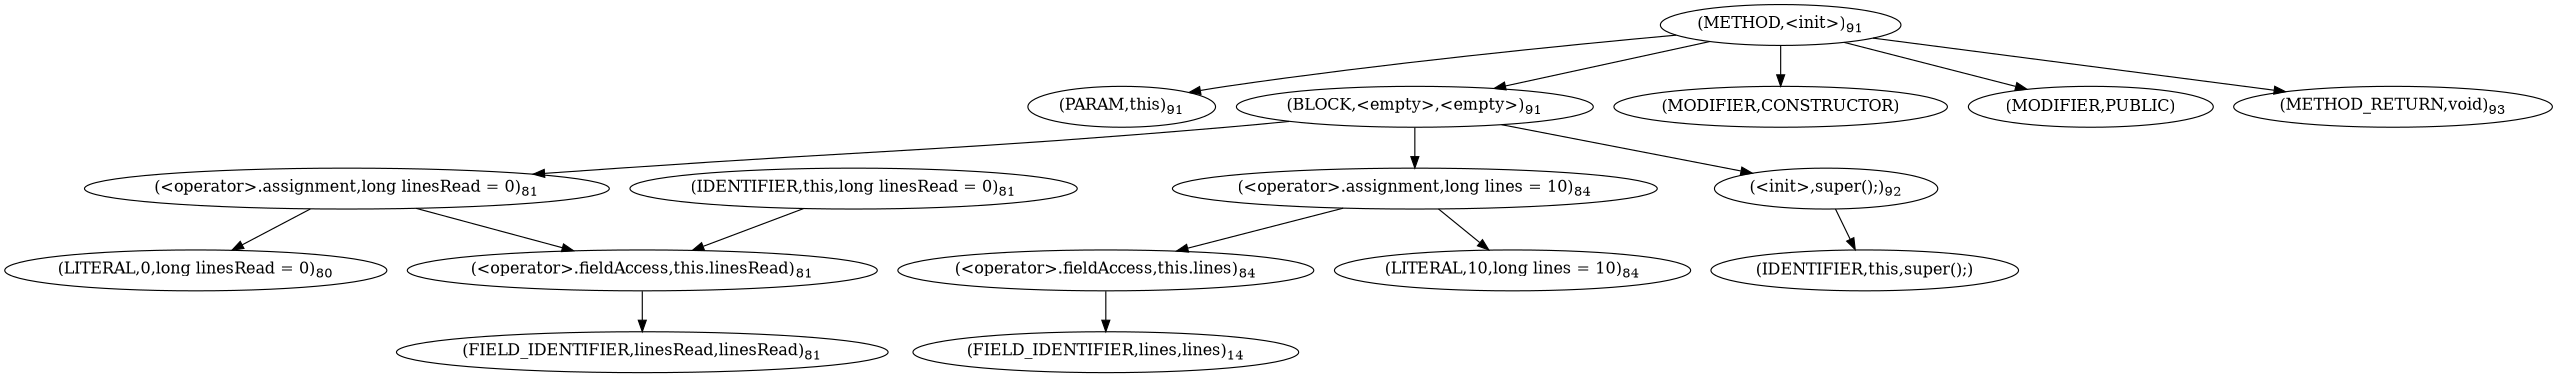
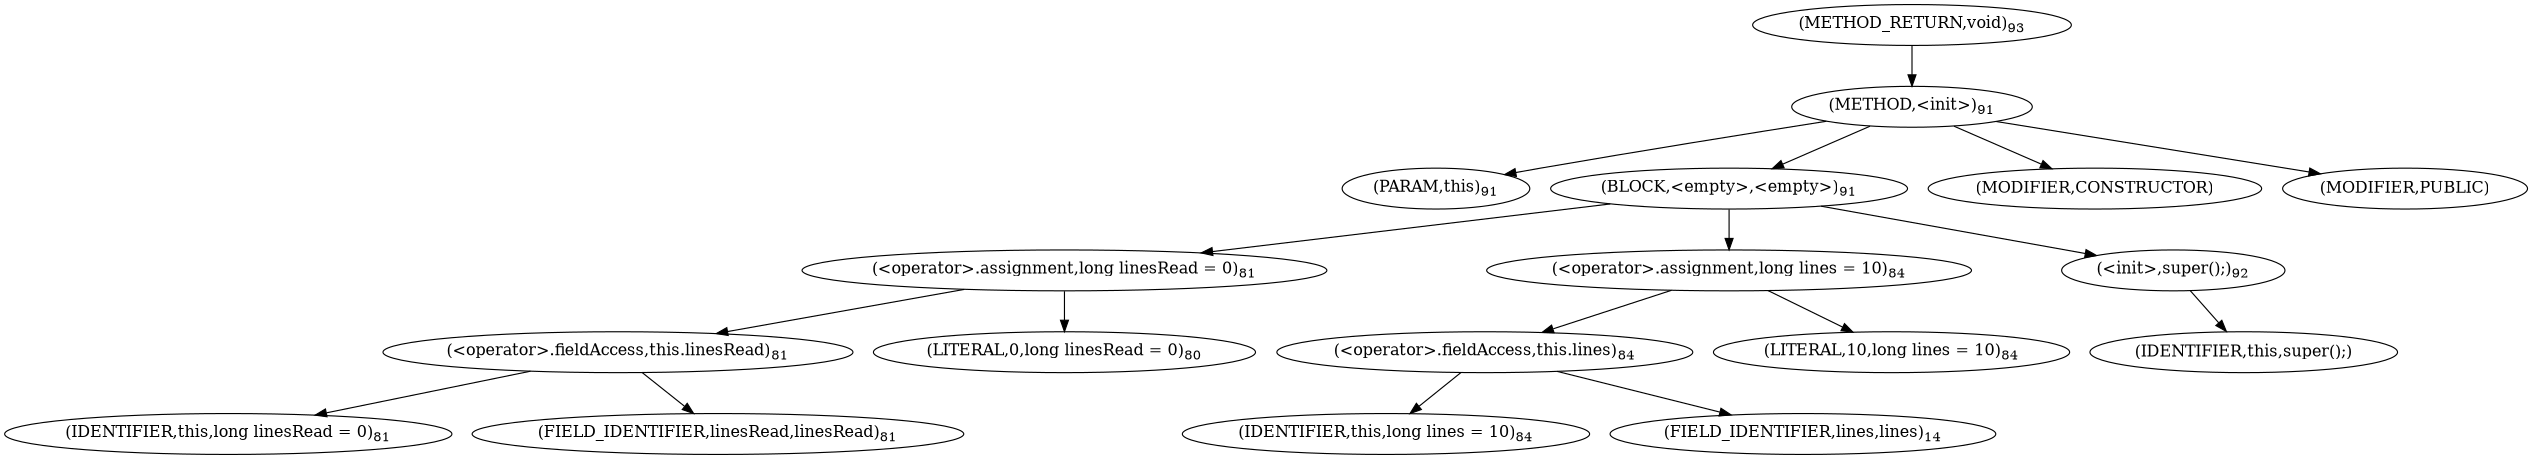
(2073, 64) -> (1912, 60)
(753, 227) -> (429, 392)
none -> (1386, 434)
